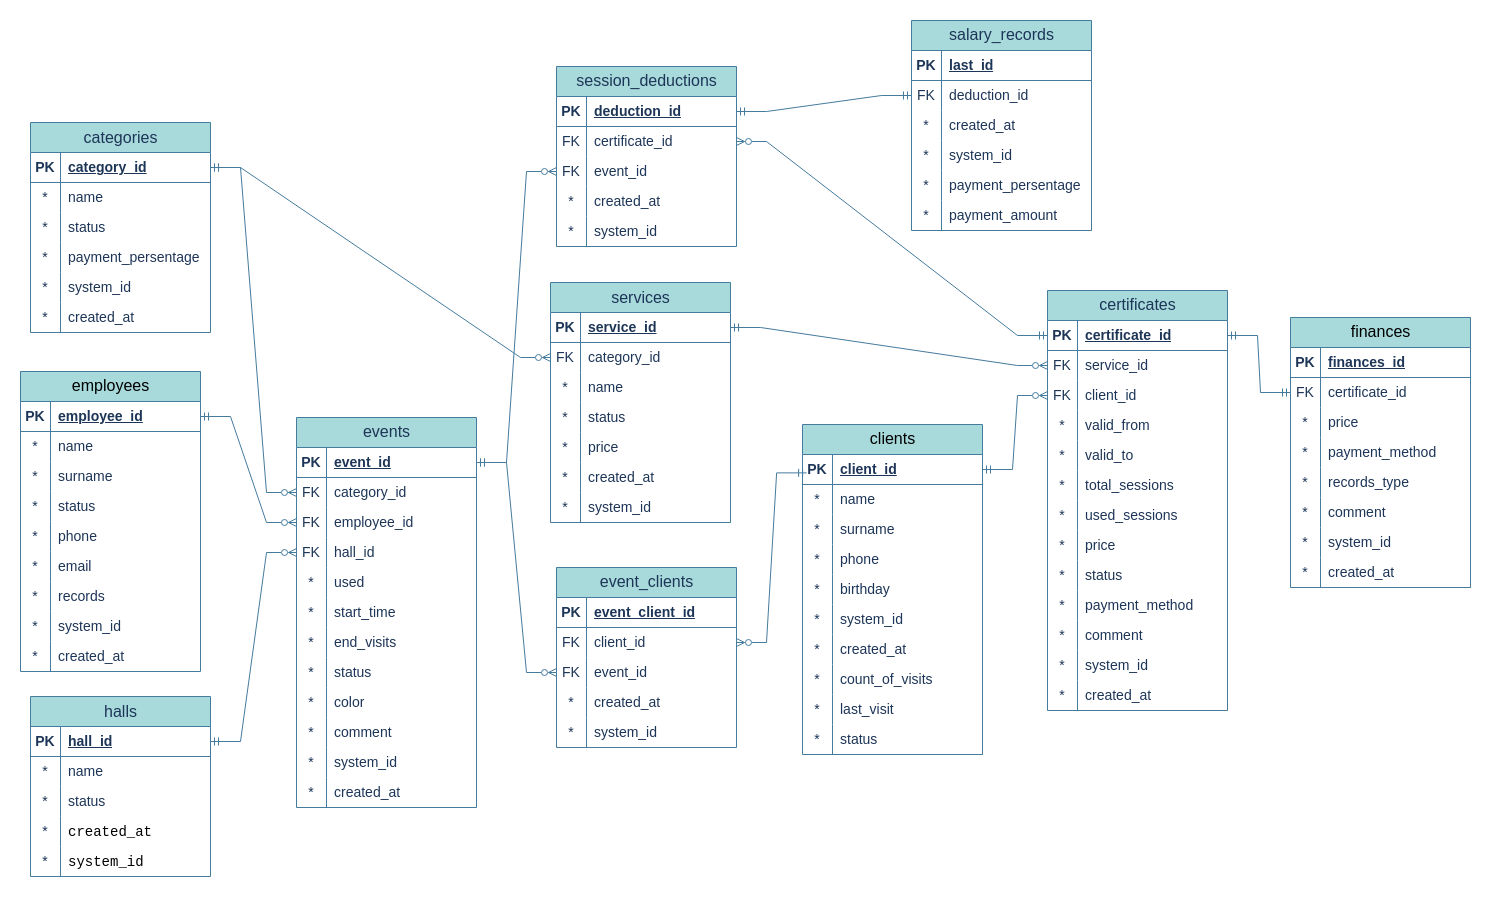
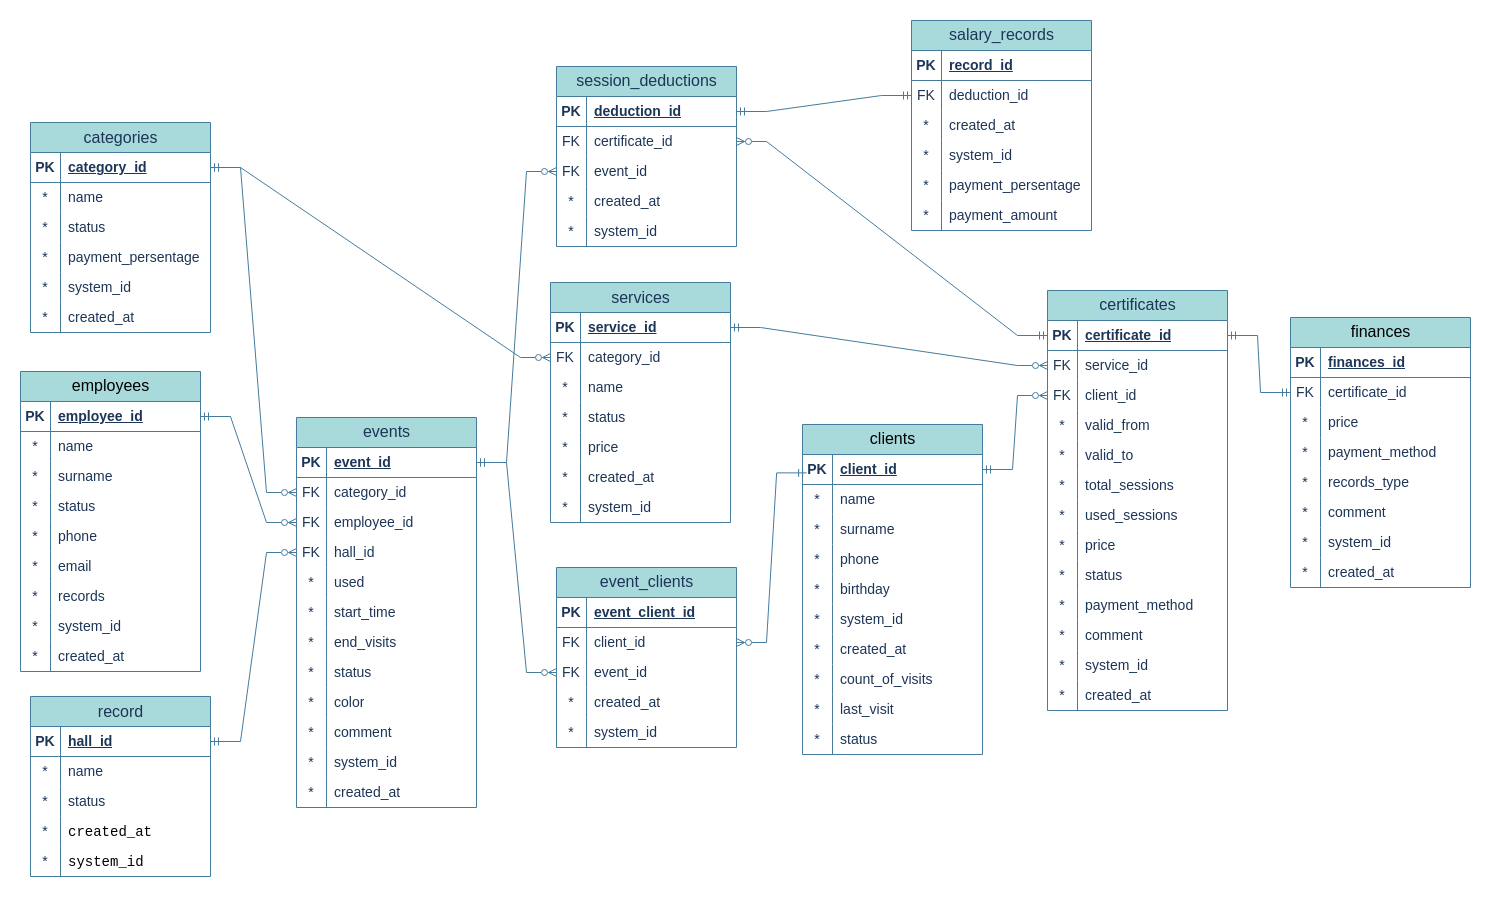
(973, 66) -> (983, 66)
(121, 712) -> (121, 712)
